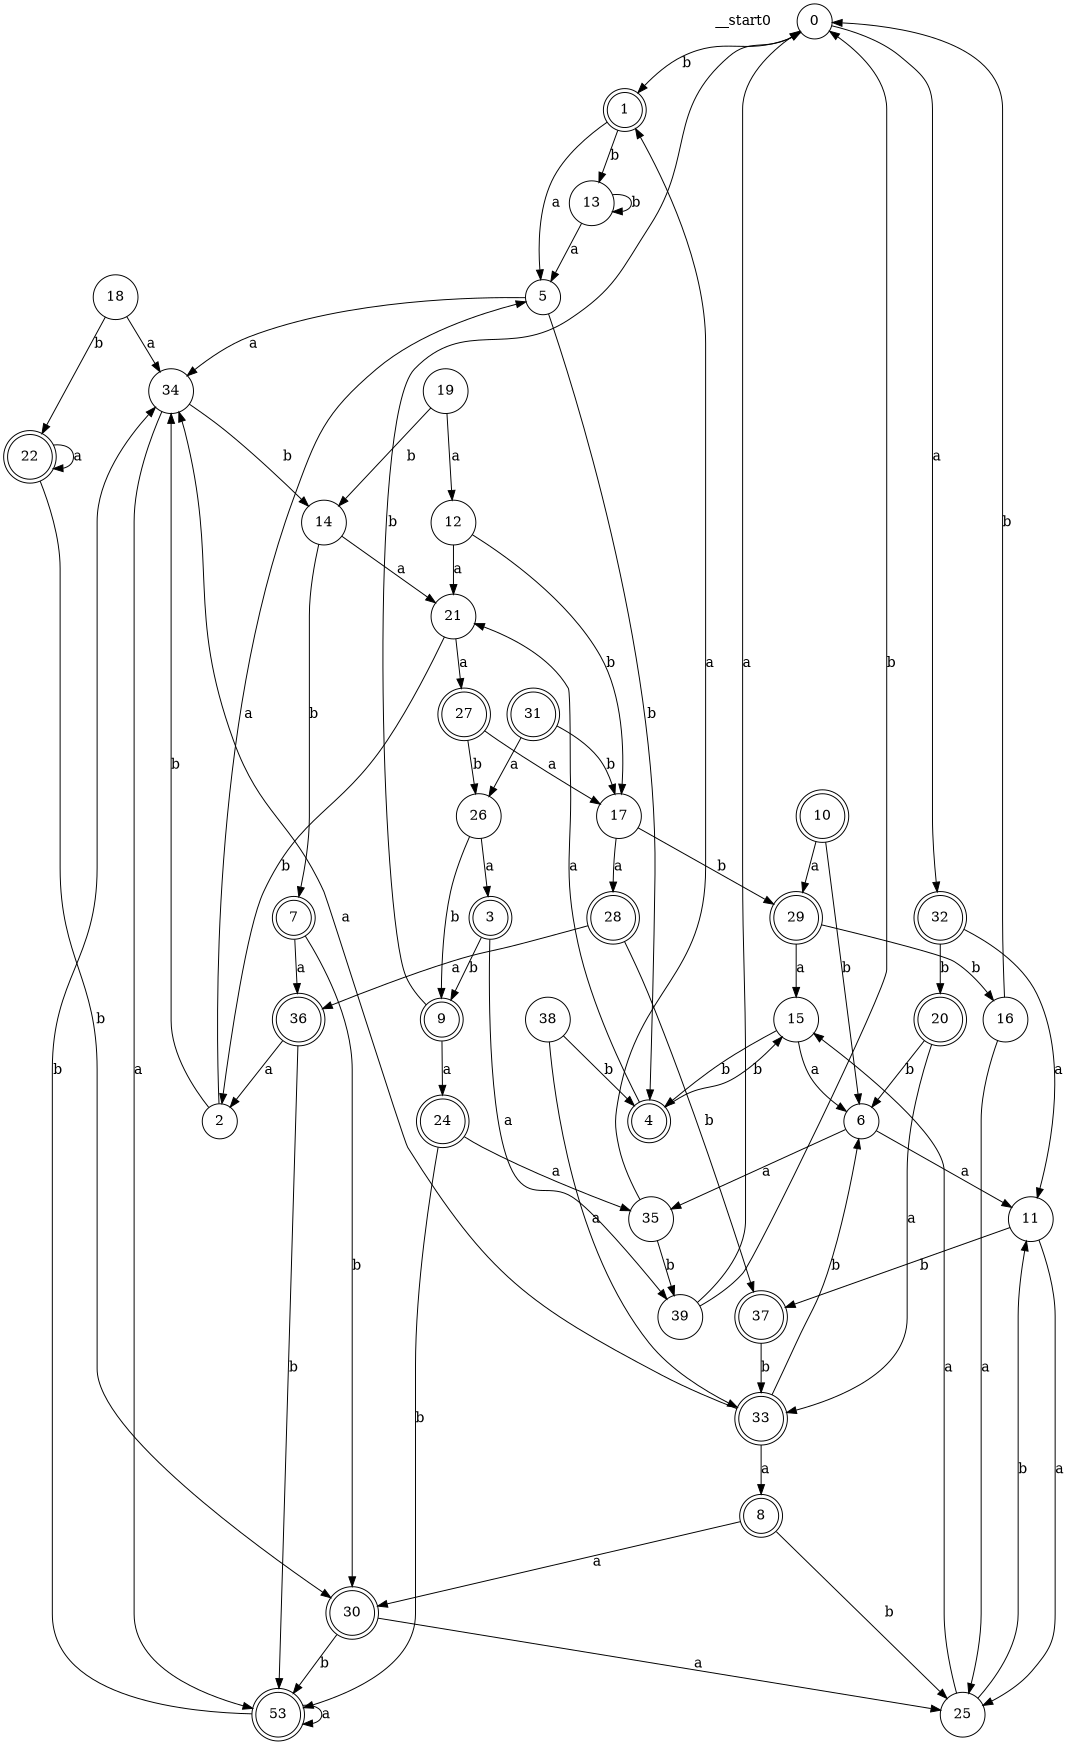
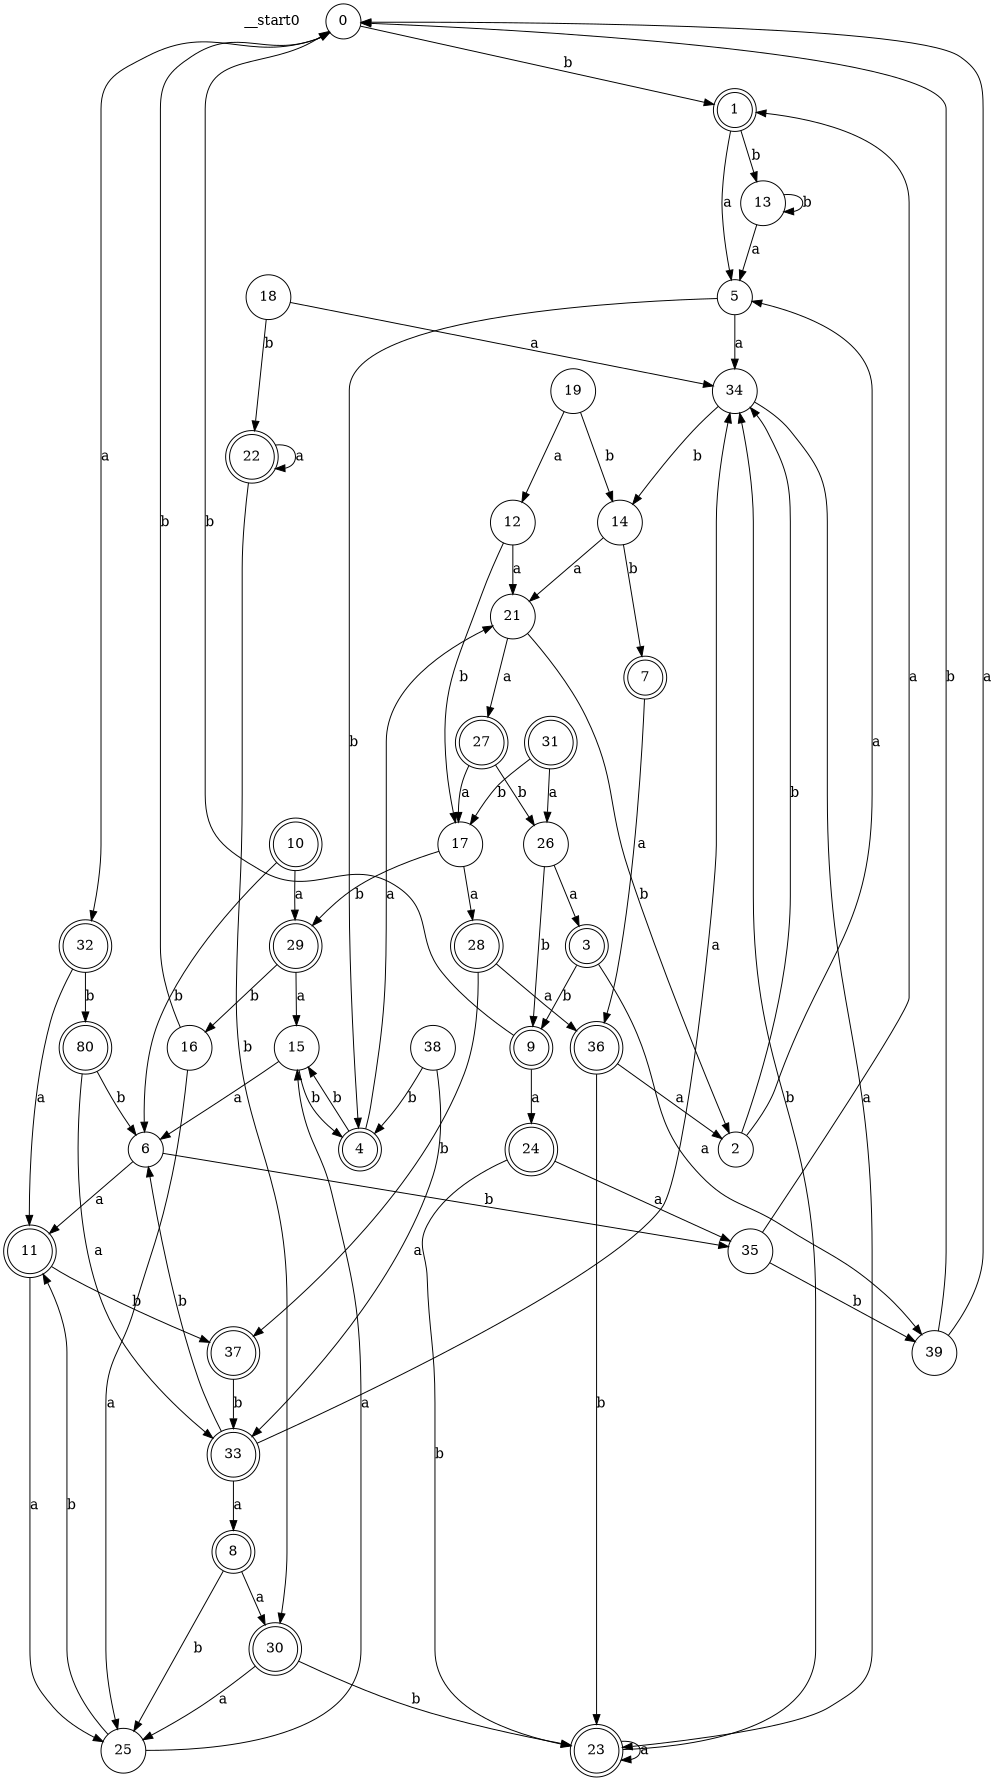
(940, 1020) -> (85, 1048)
(766, 1172) -> (489, 1200)
(1031, 1219) -> (30, 1251)
(352, 1252) -> none
(278, 1715) -> (597, 1751)
